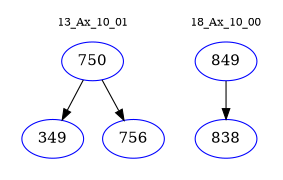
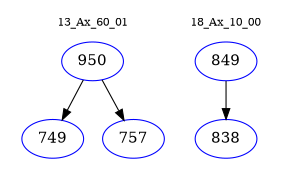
(93, 23) -> (93, 23)
(93, 61) -> (93, 61)
(53, 139) -> (53, 139)
(133, 139) -> (133, 139)
